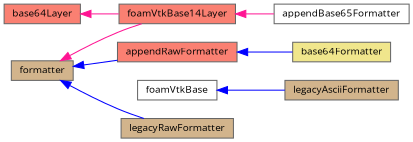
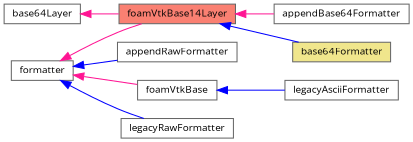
(42, 14) -> (42, 14)
(342, 14) -> (342, 14)
(177, 52) -> (177, 52)
(270, 52) -> (264, 34)
(42, 71) -> (42, 71)
none -> (111, 81)
(342, 90) -> (342, 90)
(177, 128) -> (177, 128)
